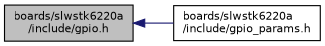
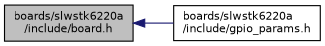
(69, 23) -> (69, 23)
